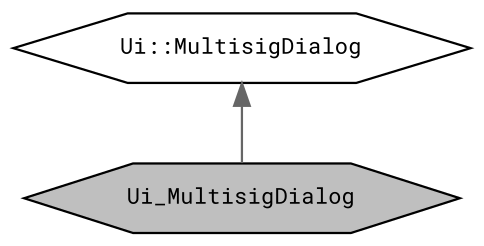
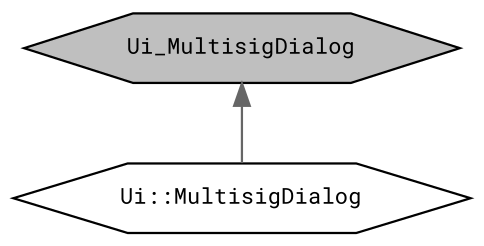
(242, 135) -> (242, 135)
